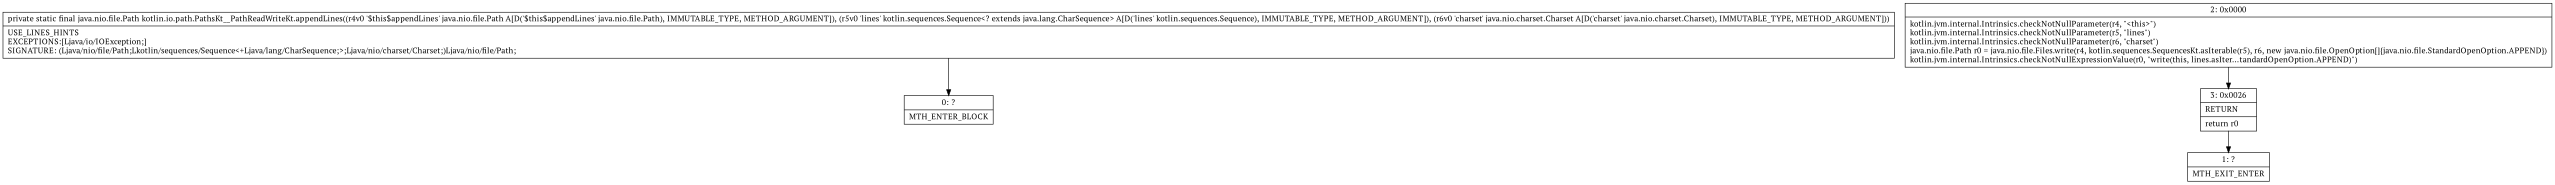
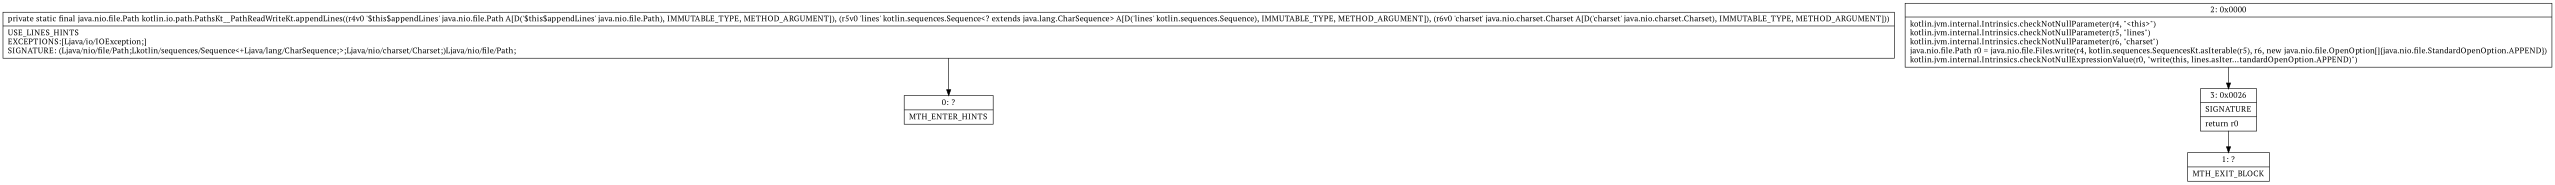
(2222, 109) -> (2229, 109)
(949, 117) -> (948, 117)
(2229, 174) -> (2229, 174)
